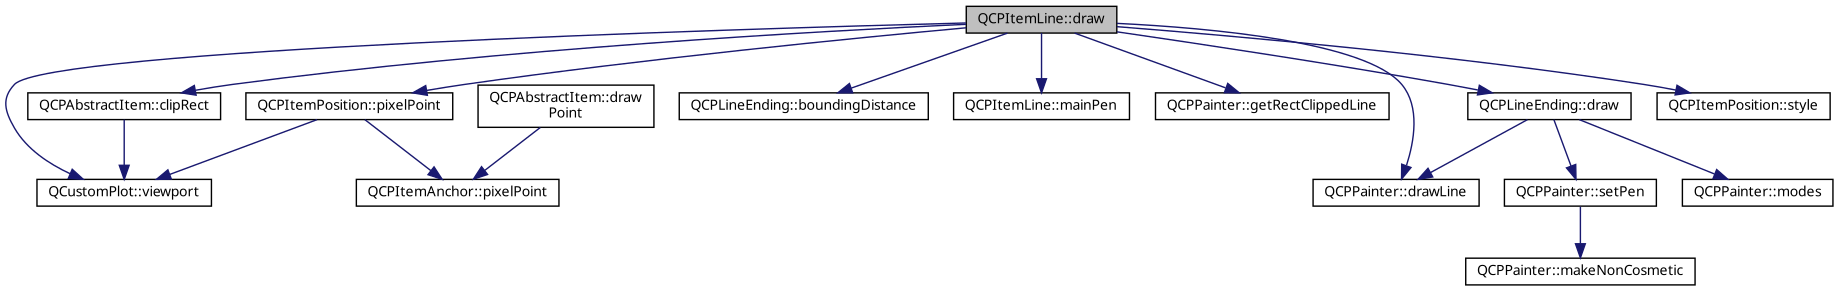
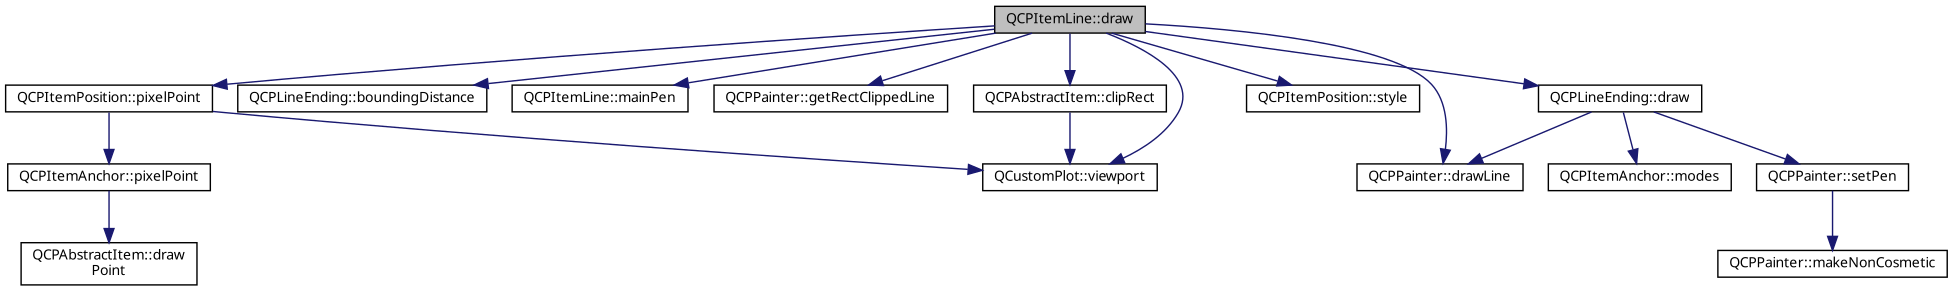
(513, 149) -> (109, 210)
(1758, 193) -> (1640, 177)
